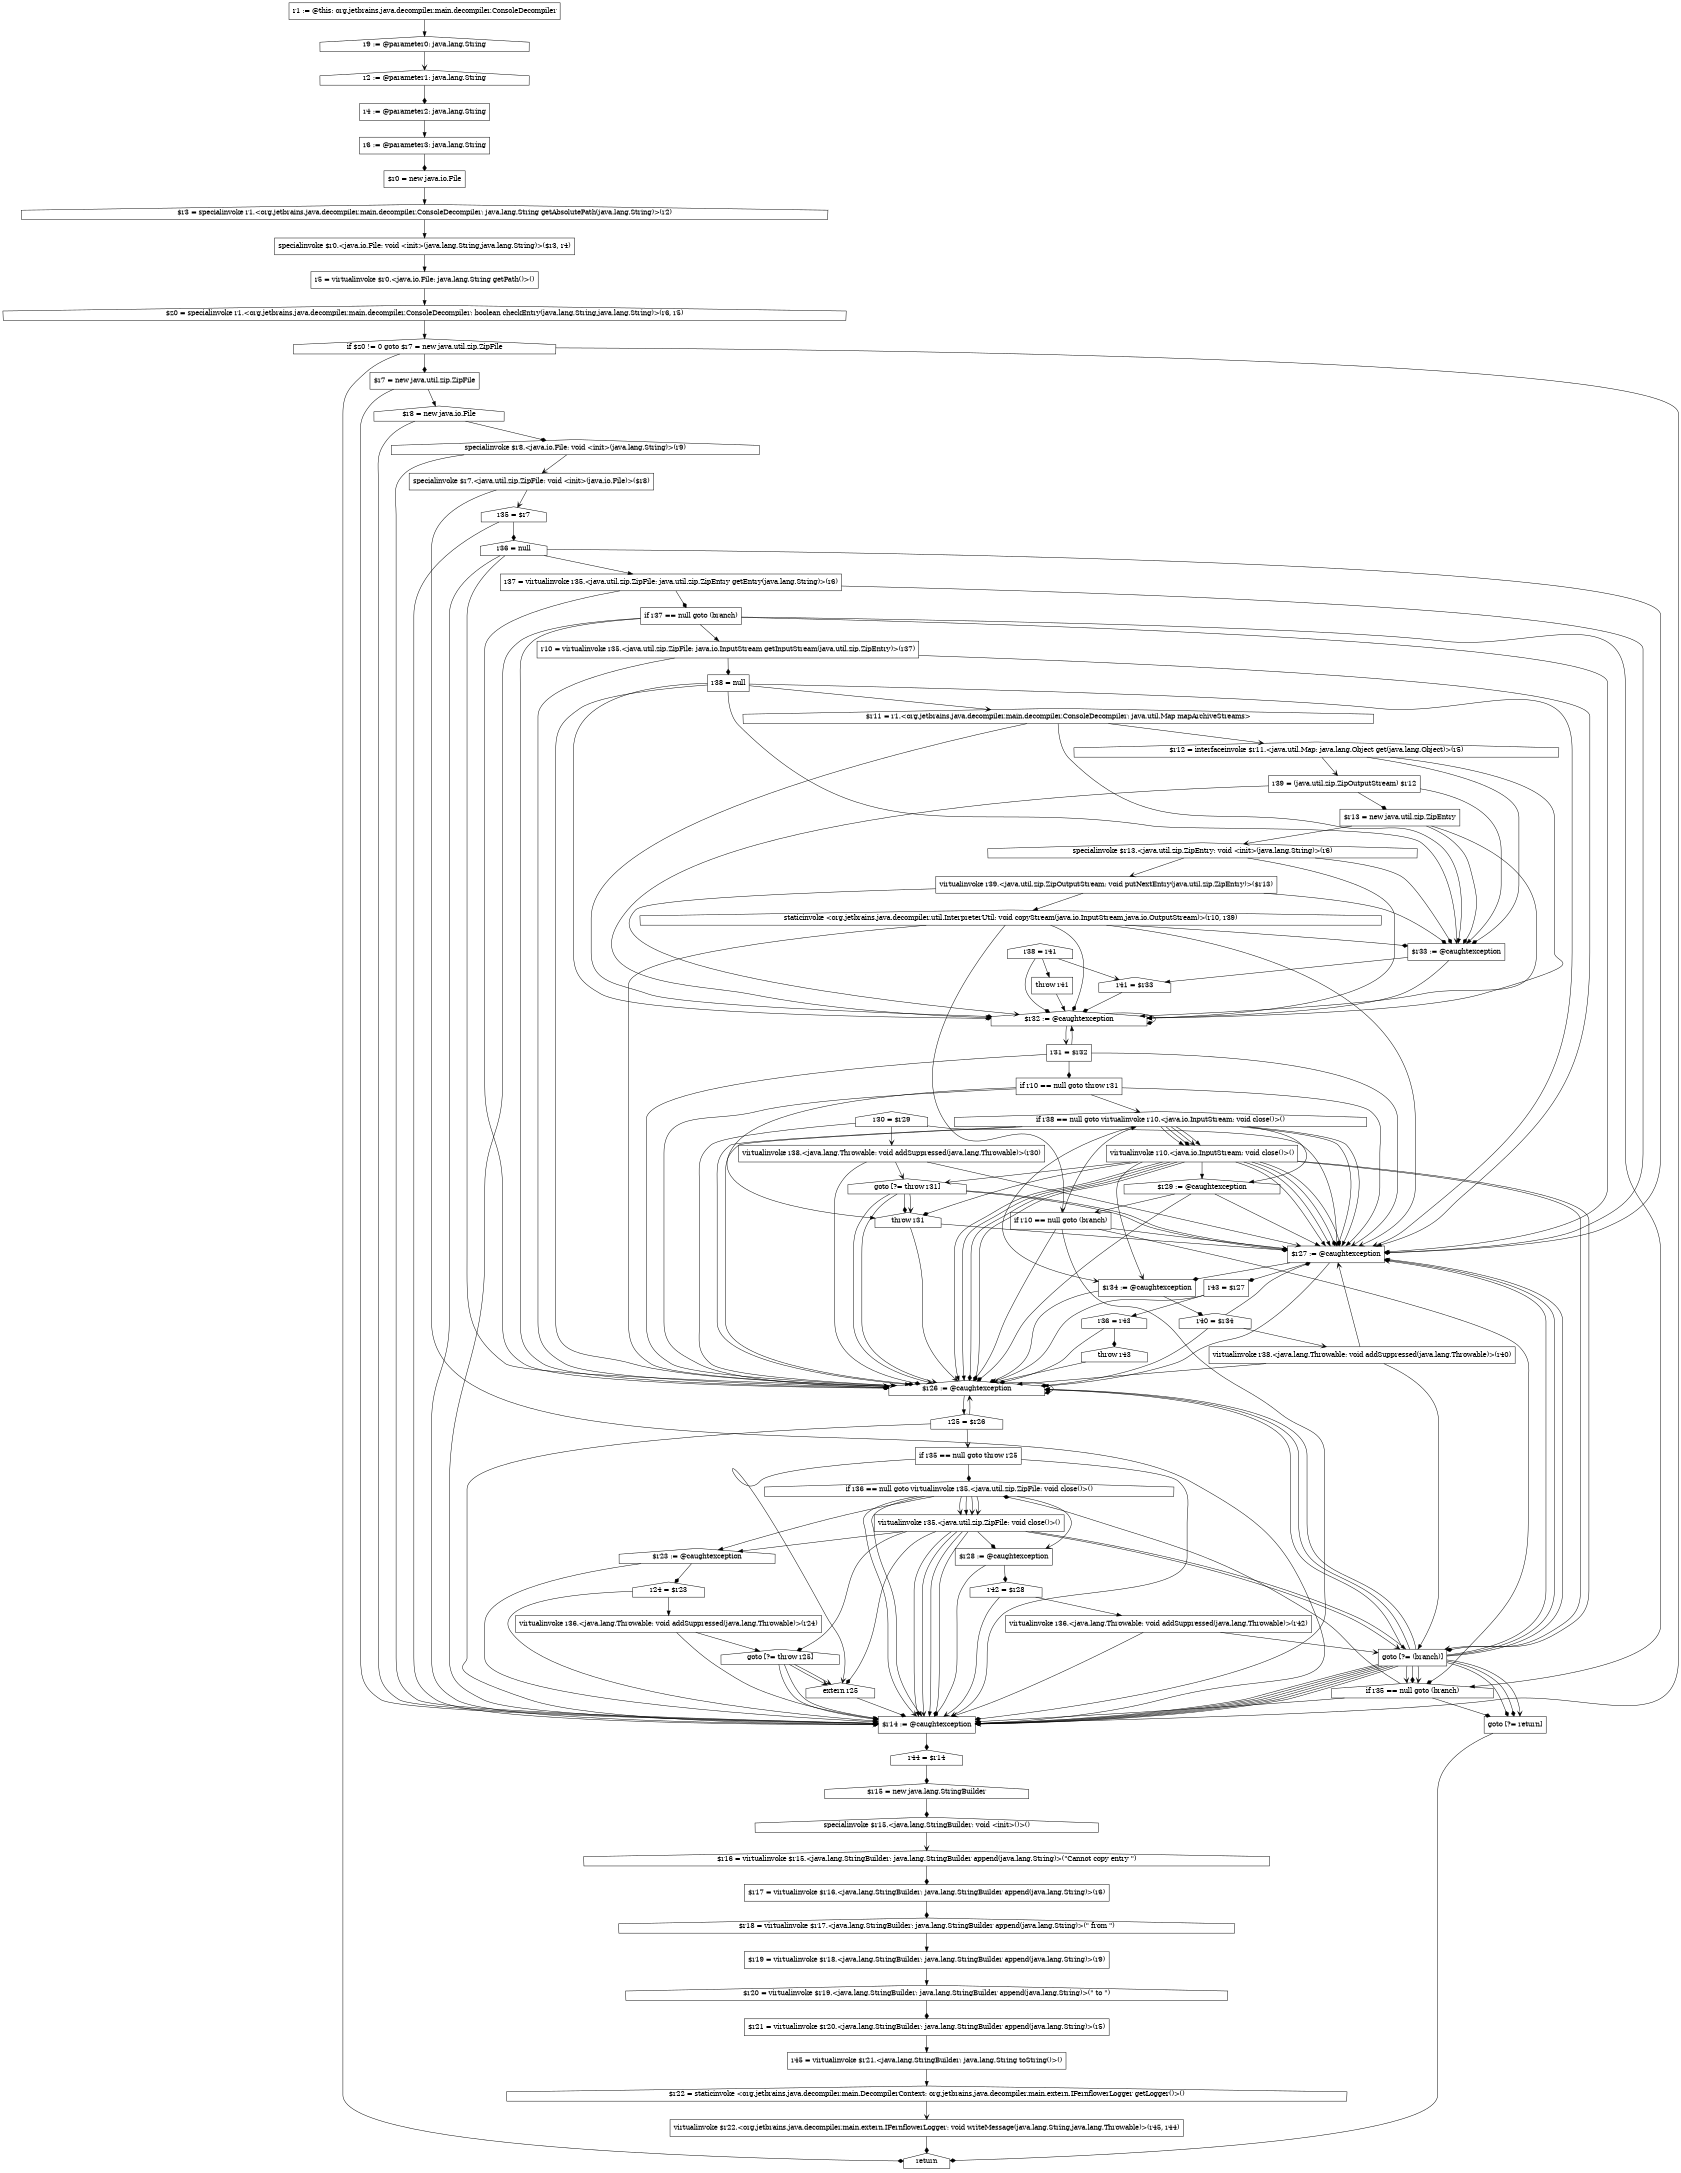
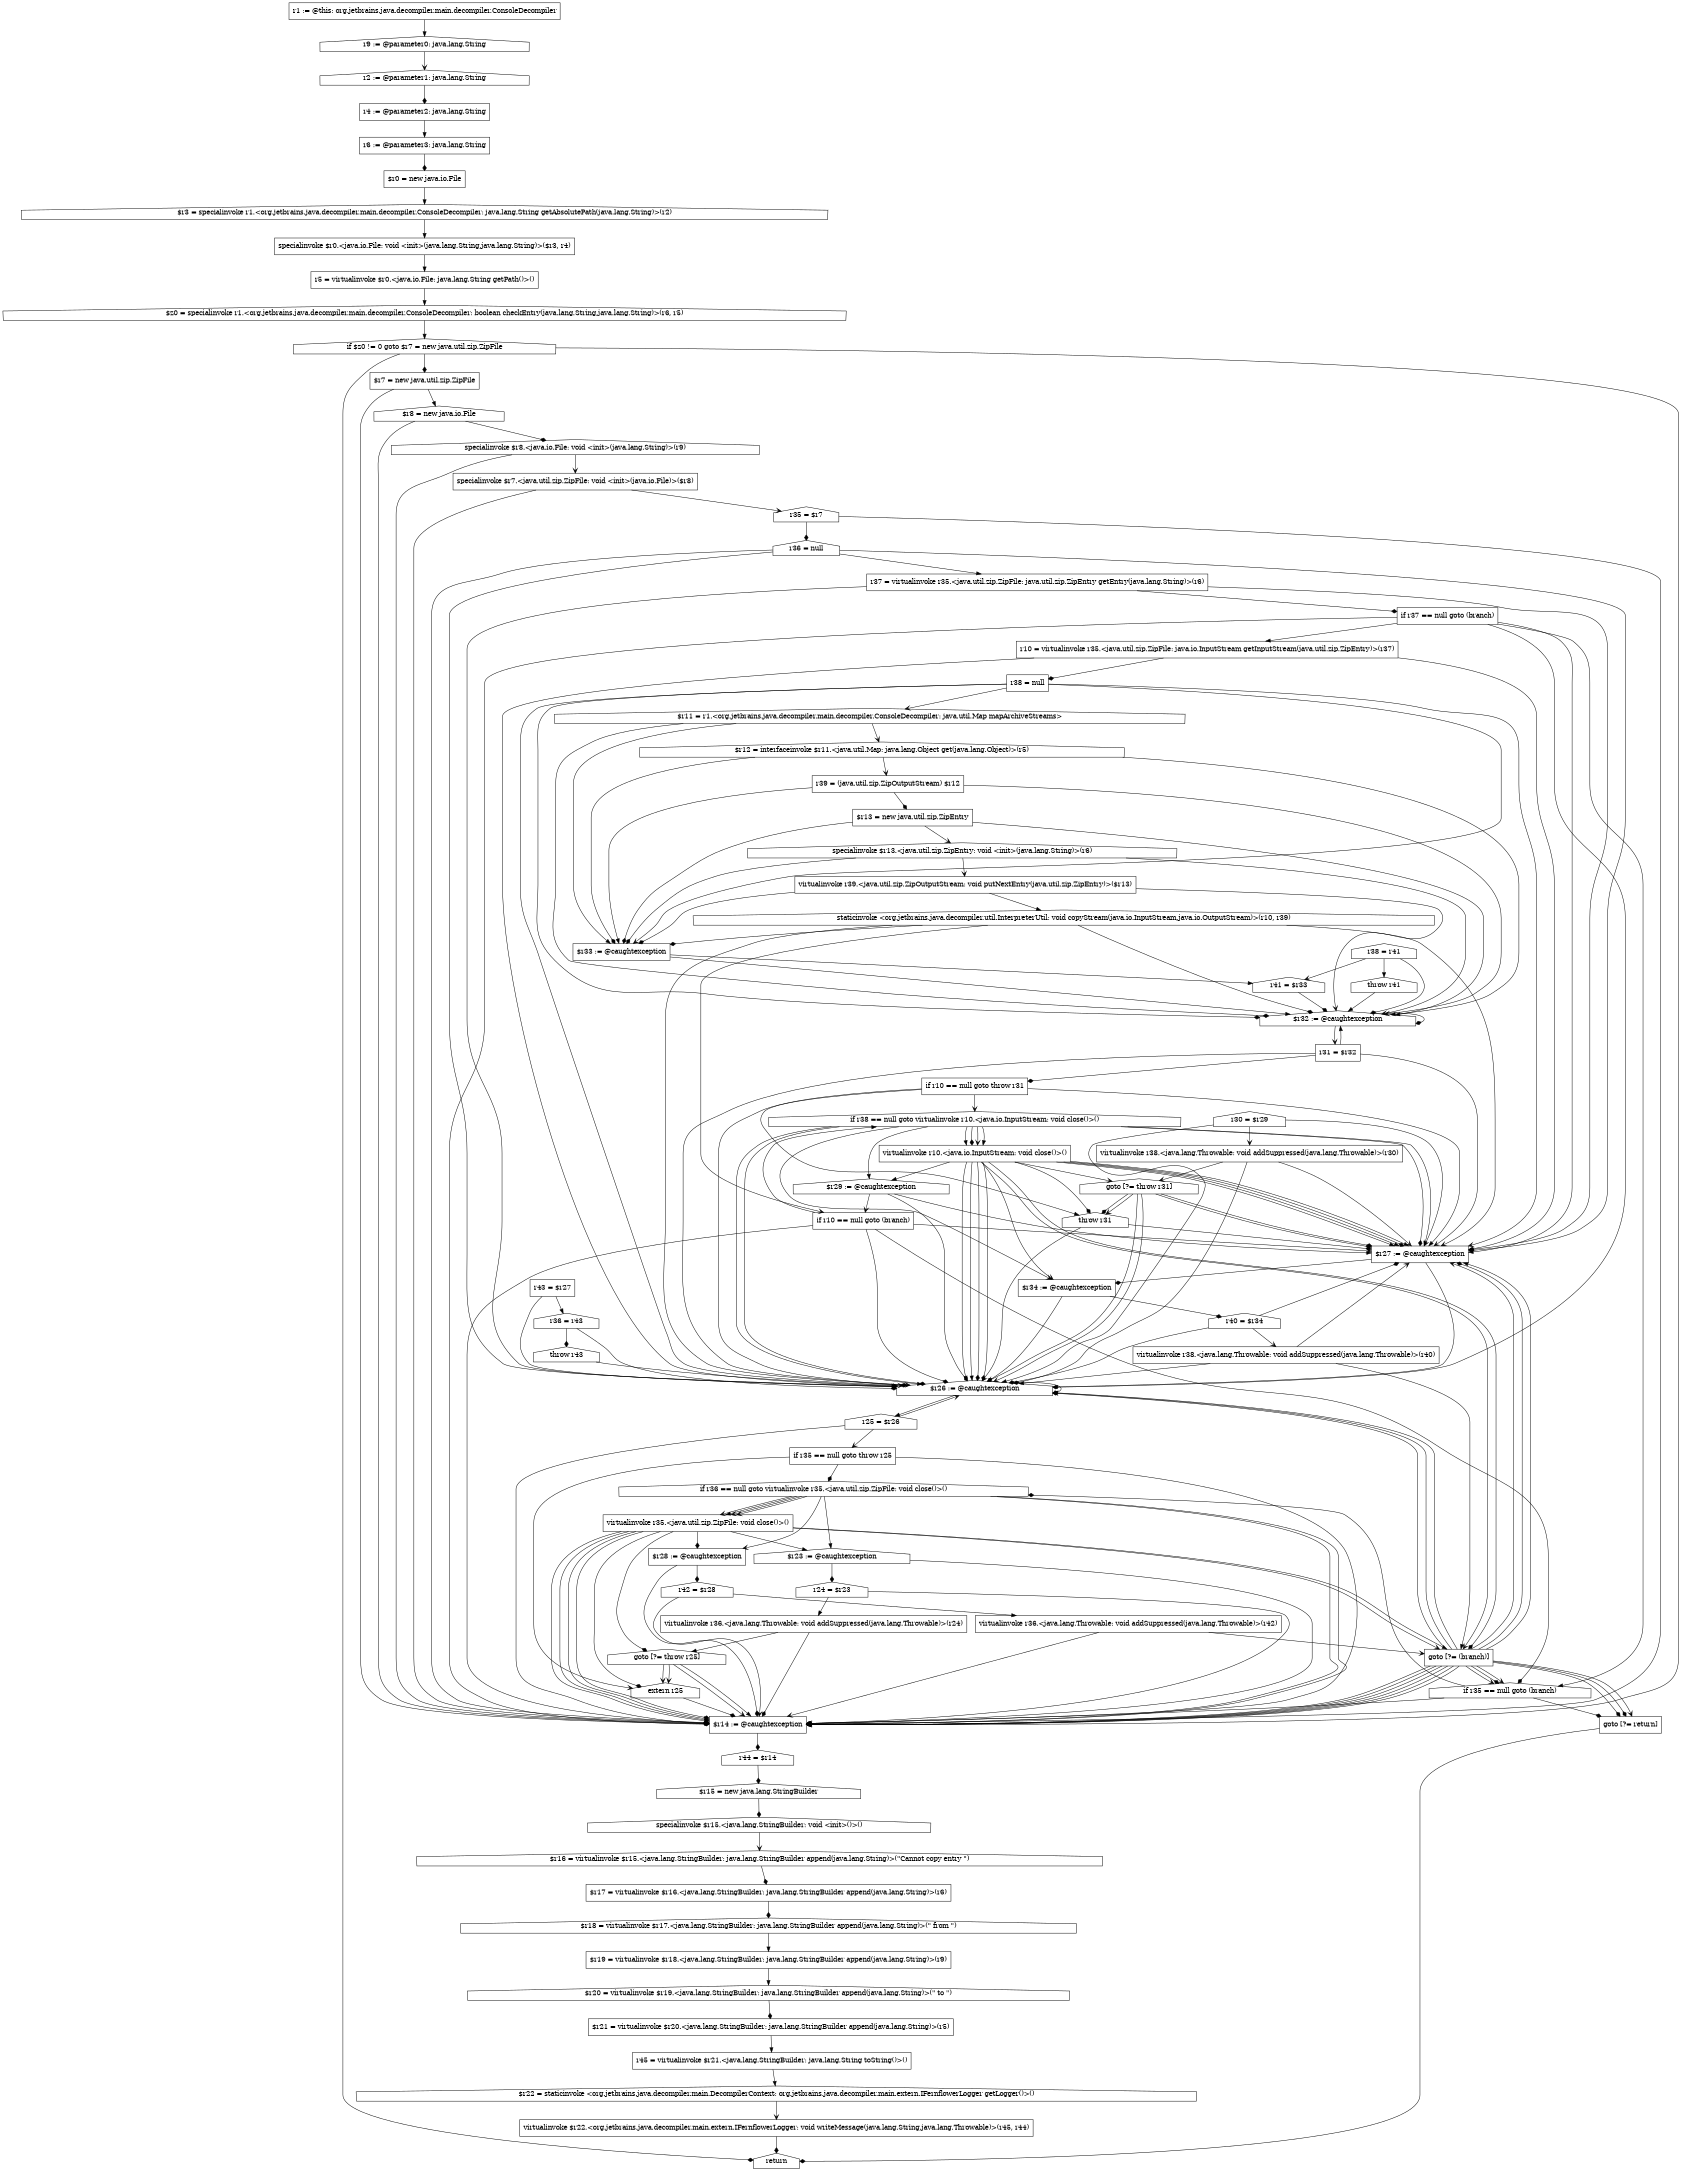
(1052, 986) -> (1384, 986)
(1276, 1273) -> none
